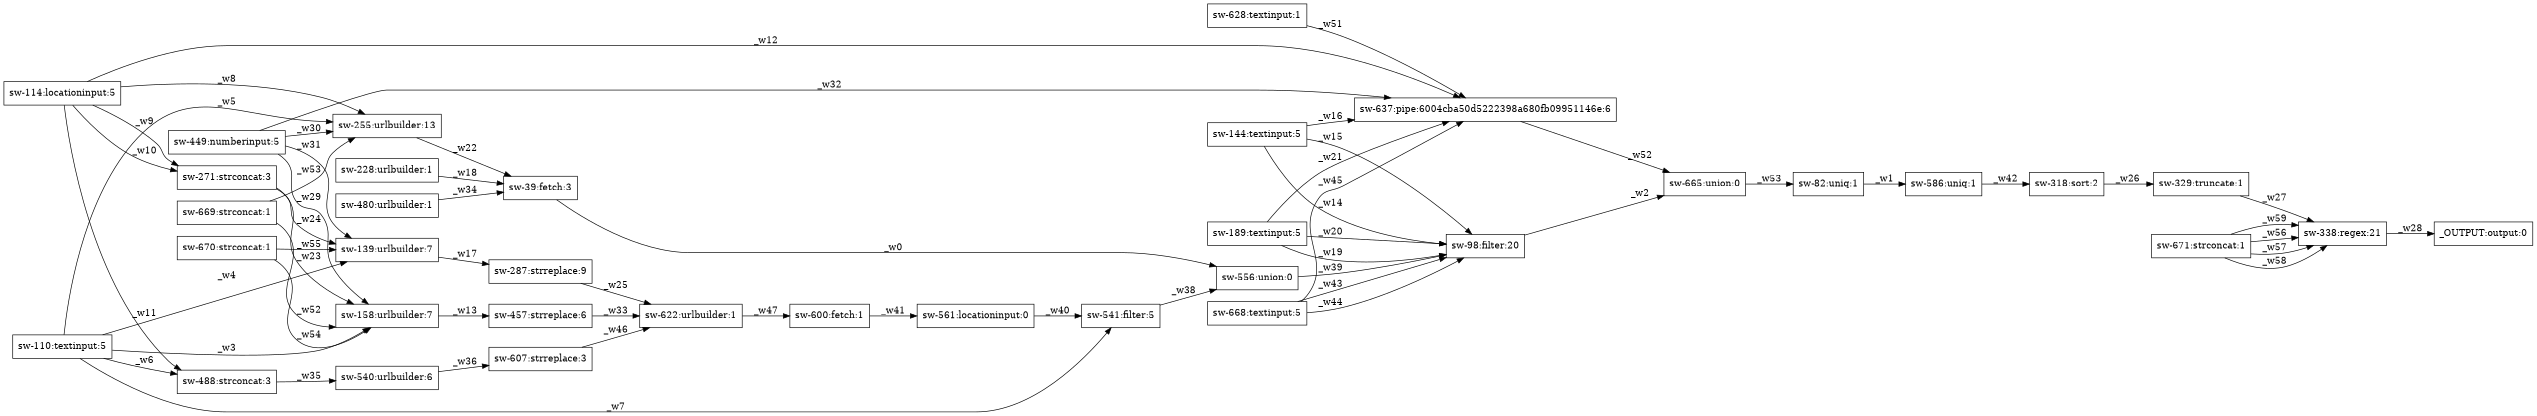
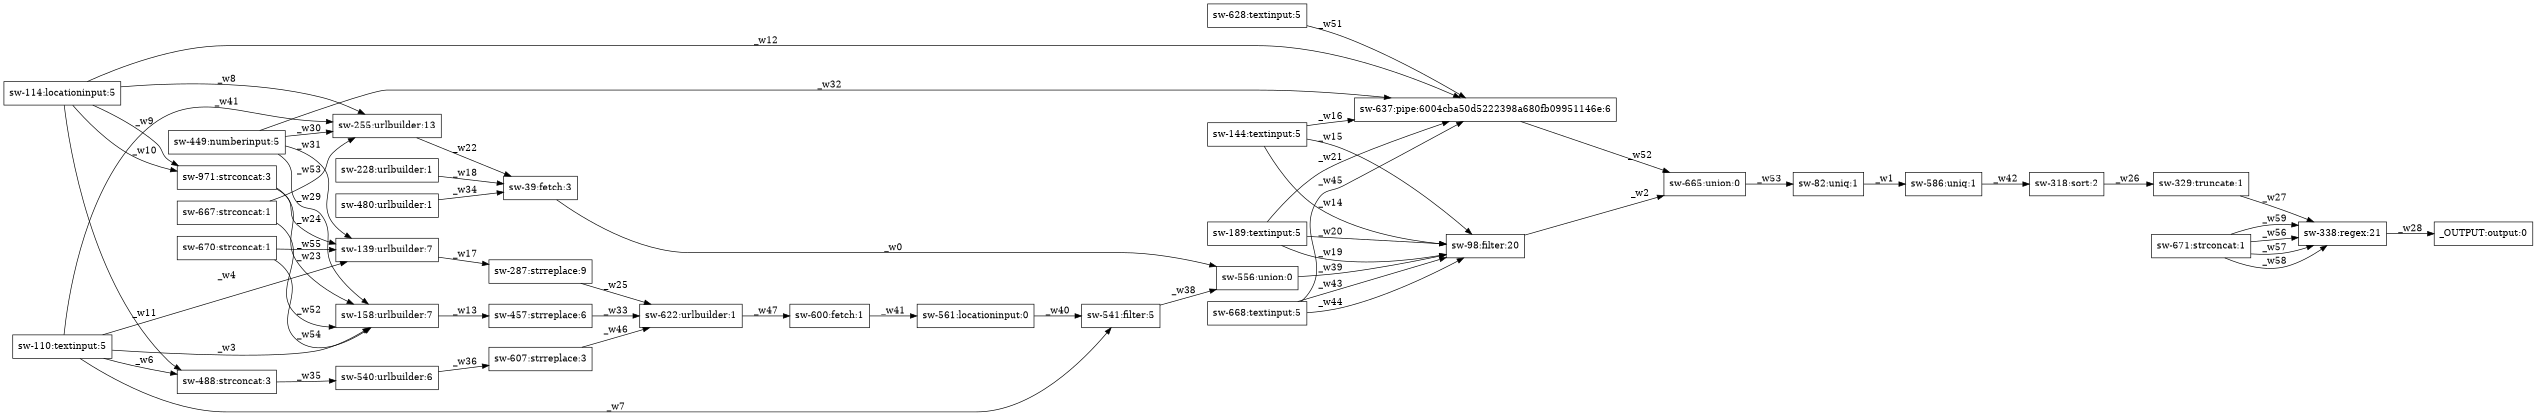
(1257, 16) -> (1257, 16)
(227, 102) -> (227, 102)
(227, 178) -> (227, 178)
(227, 213) -> (227, 213)
